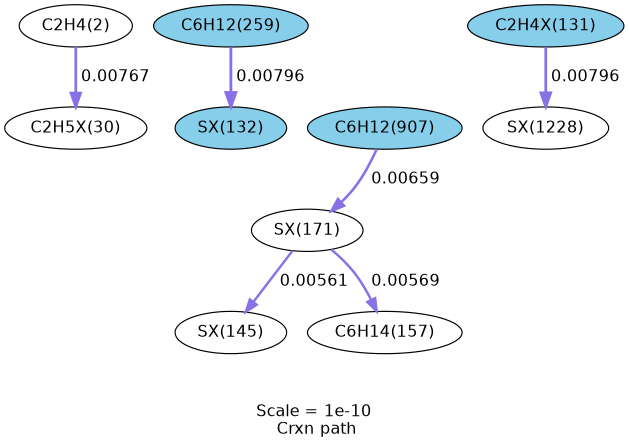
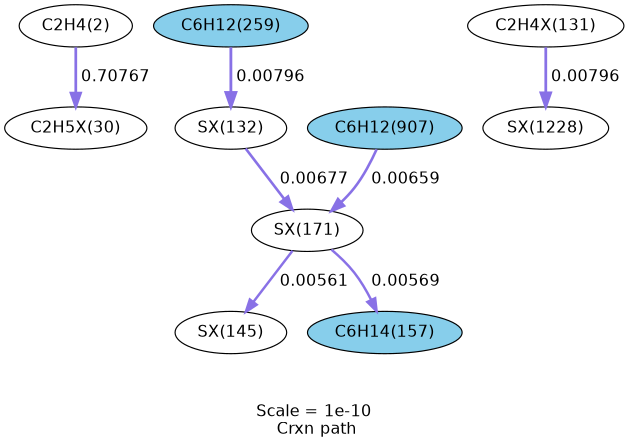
(546, 26) -> (546, 26)
(113, 77) -> (113, 77)
(231, 128) -> (231, 128)
none -> (265, 174)
(385, 333) -> (385, 333)
